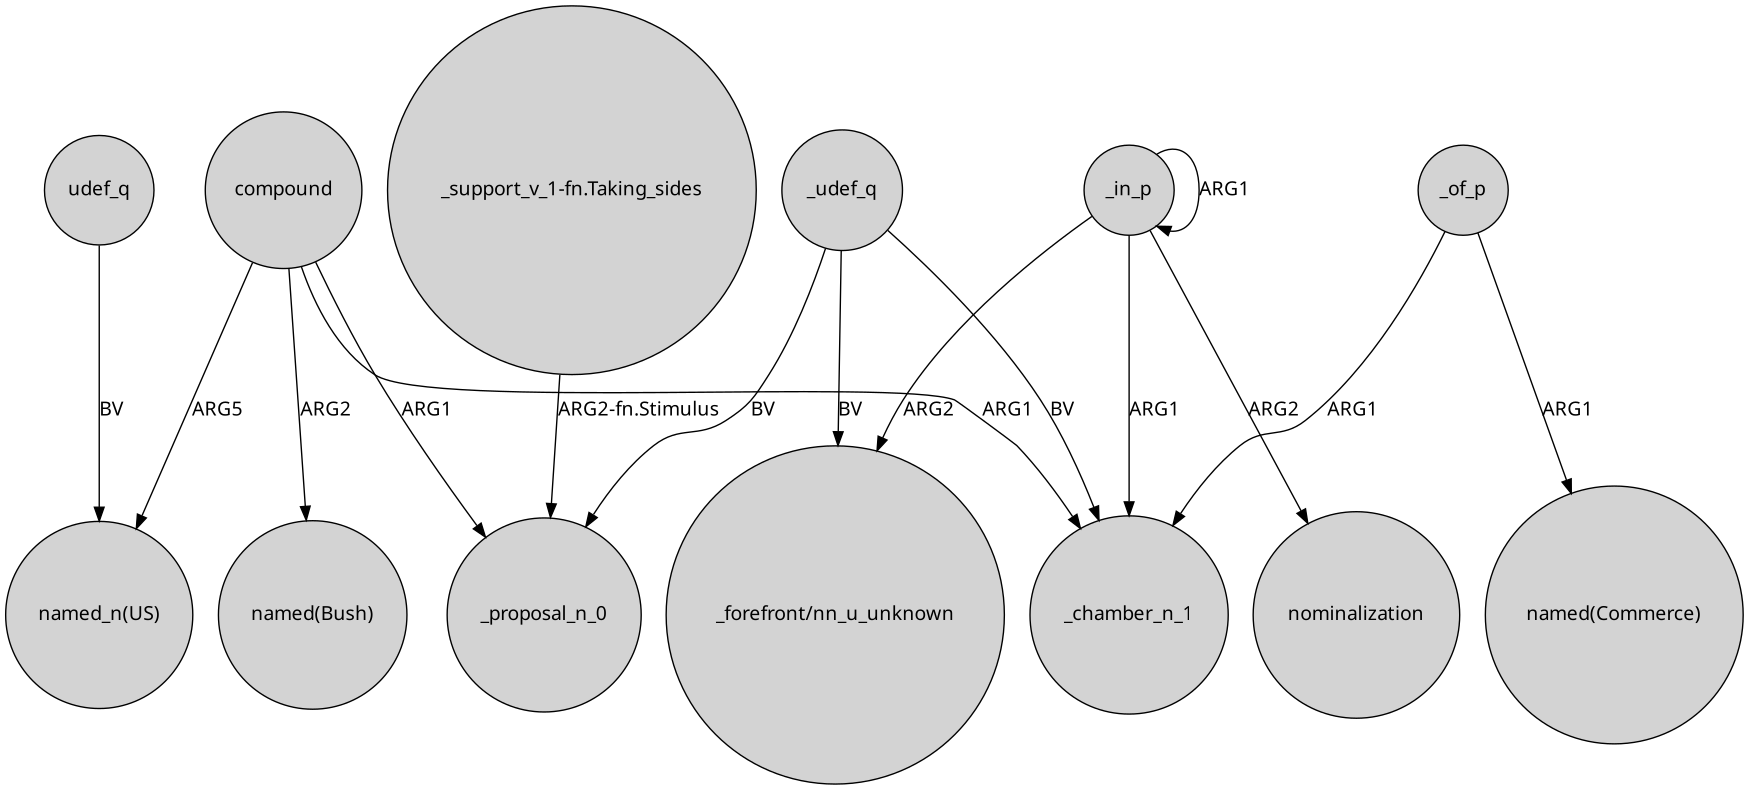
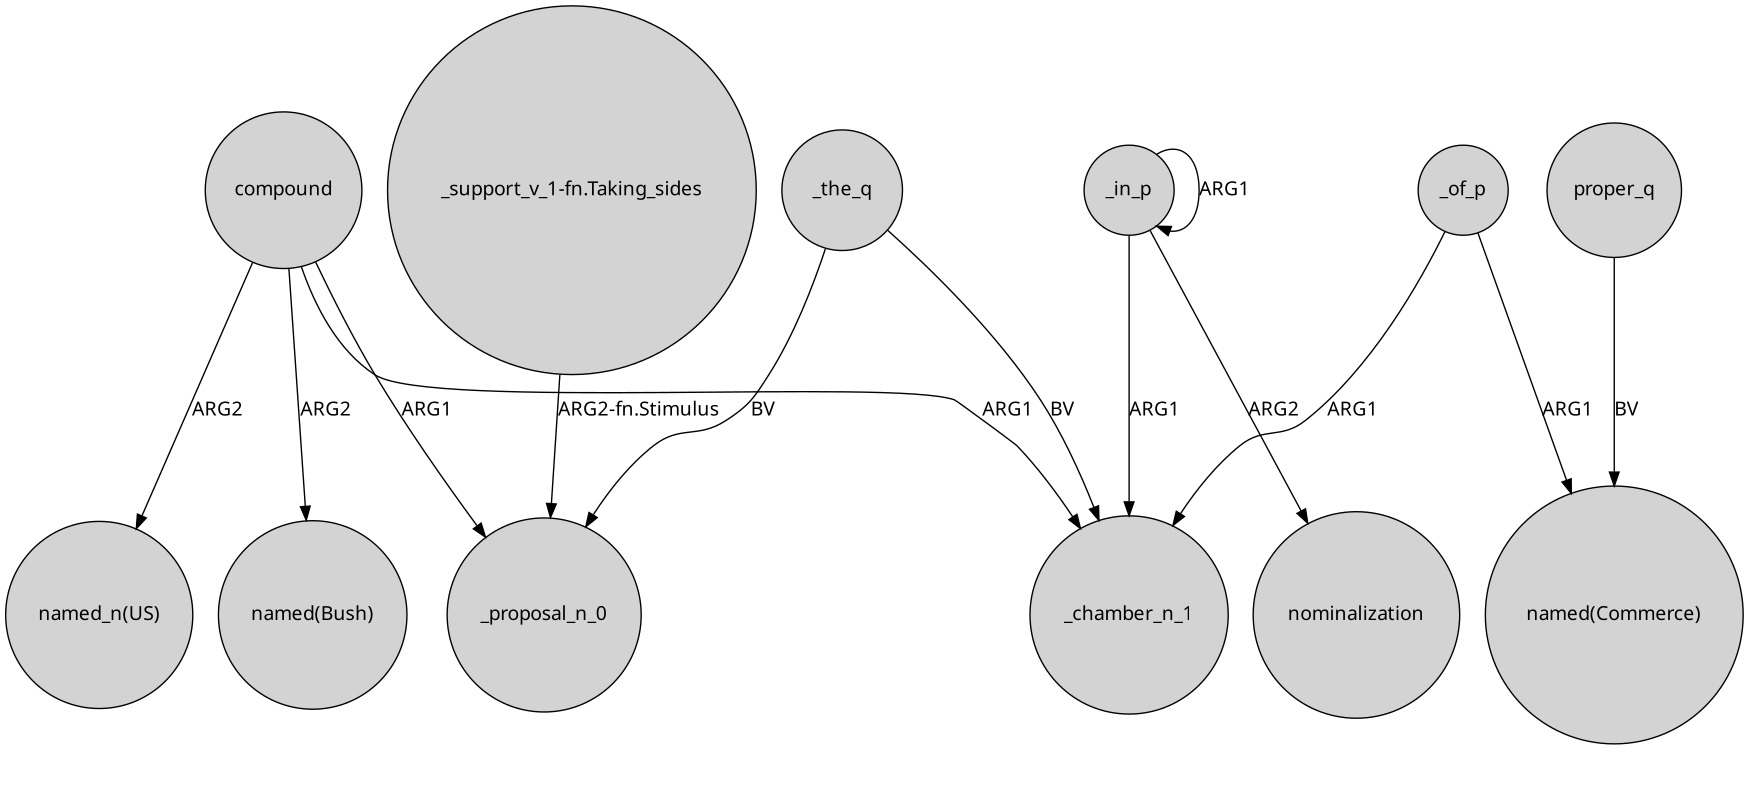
(99, 190) -> none
(842, 190) -> (842, 190)
none -> (1614, 190)
(218, 410) -> (218, 410)
(835, 615) -> none
